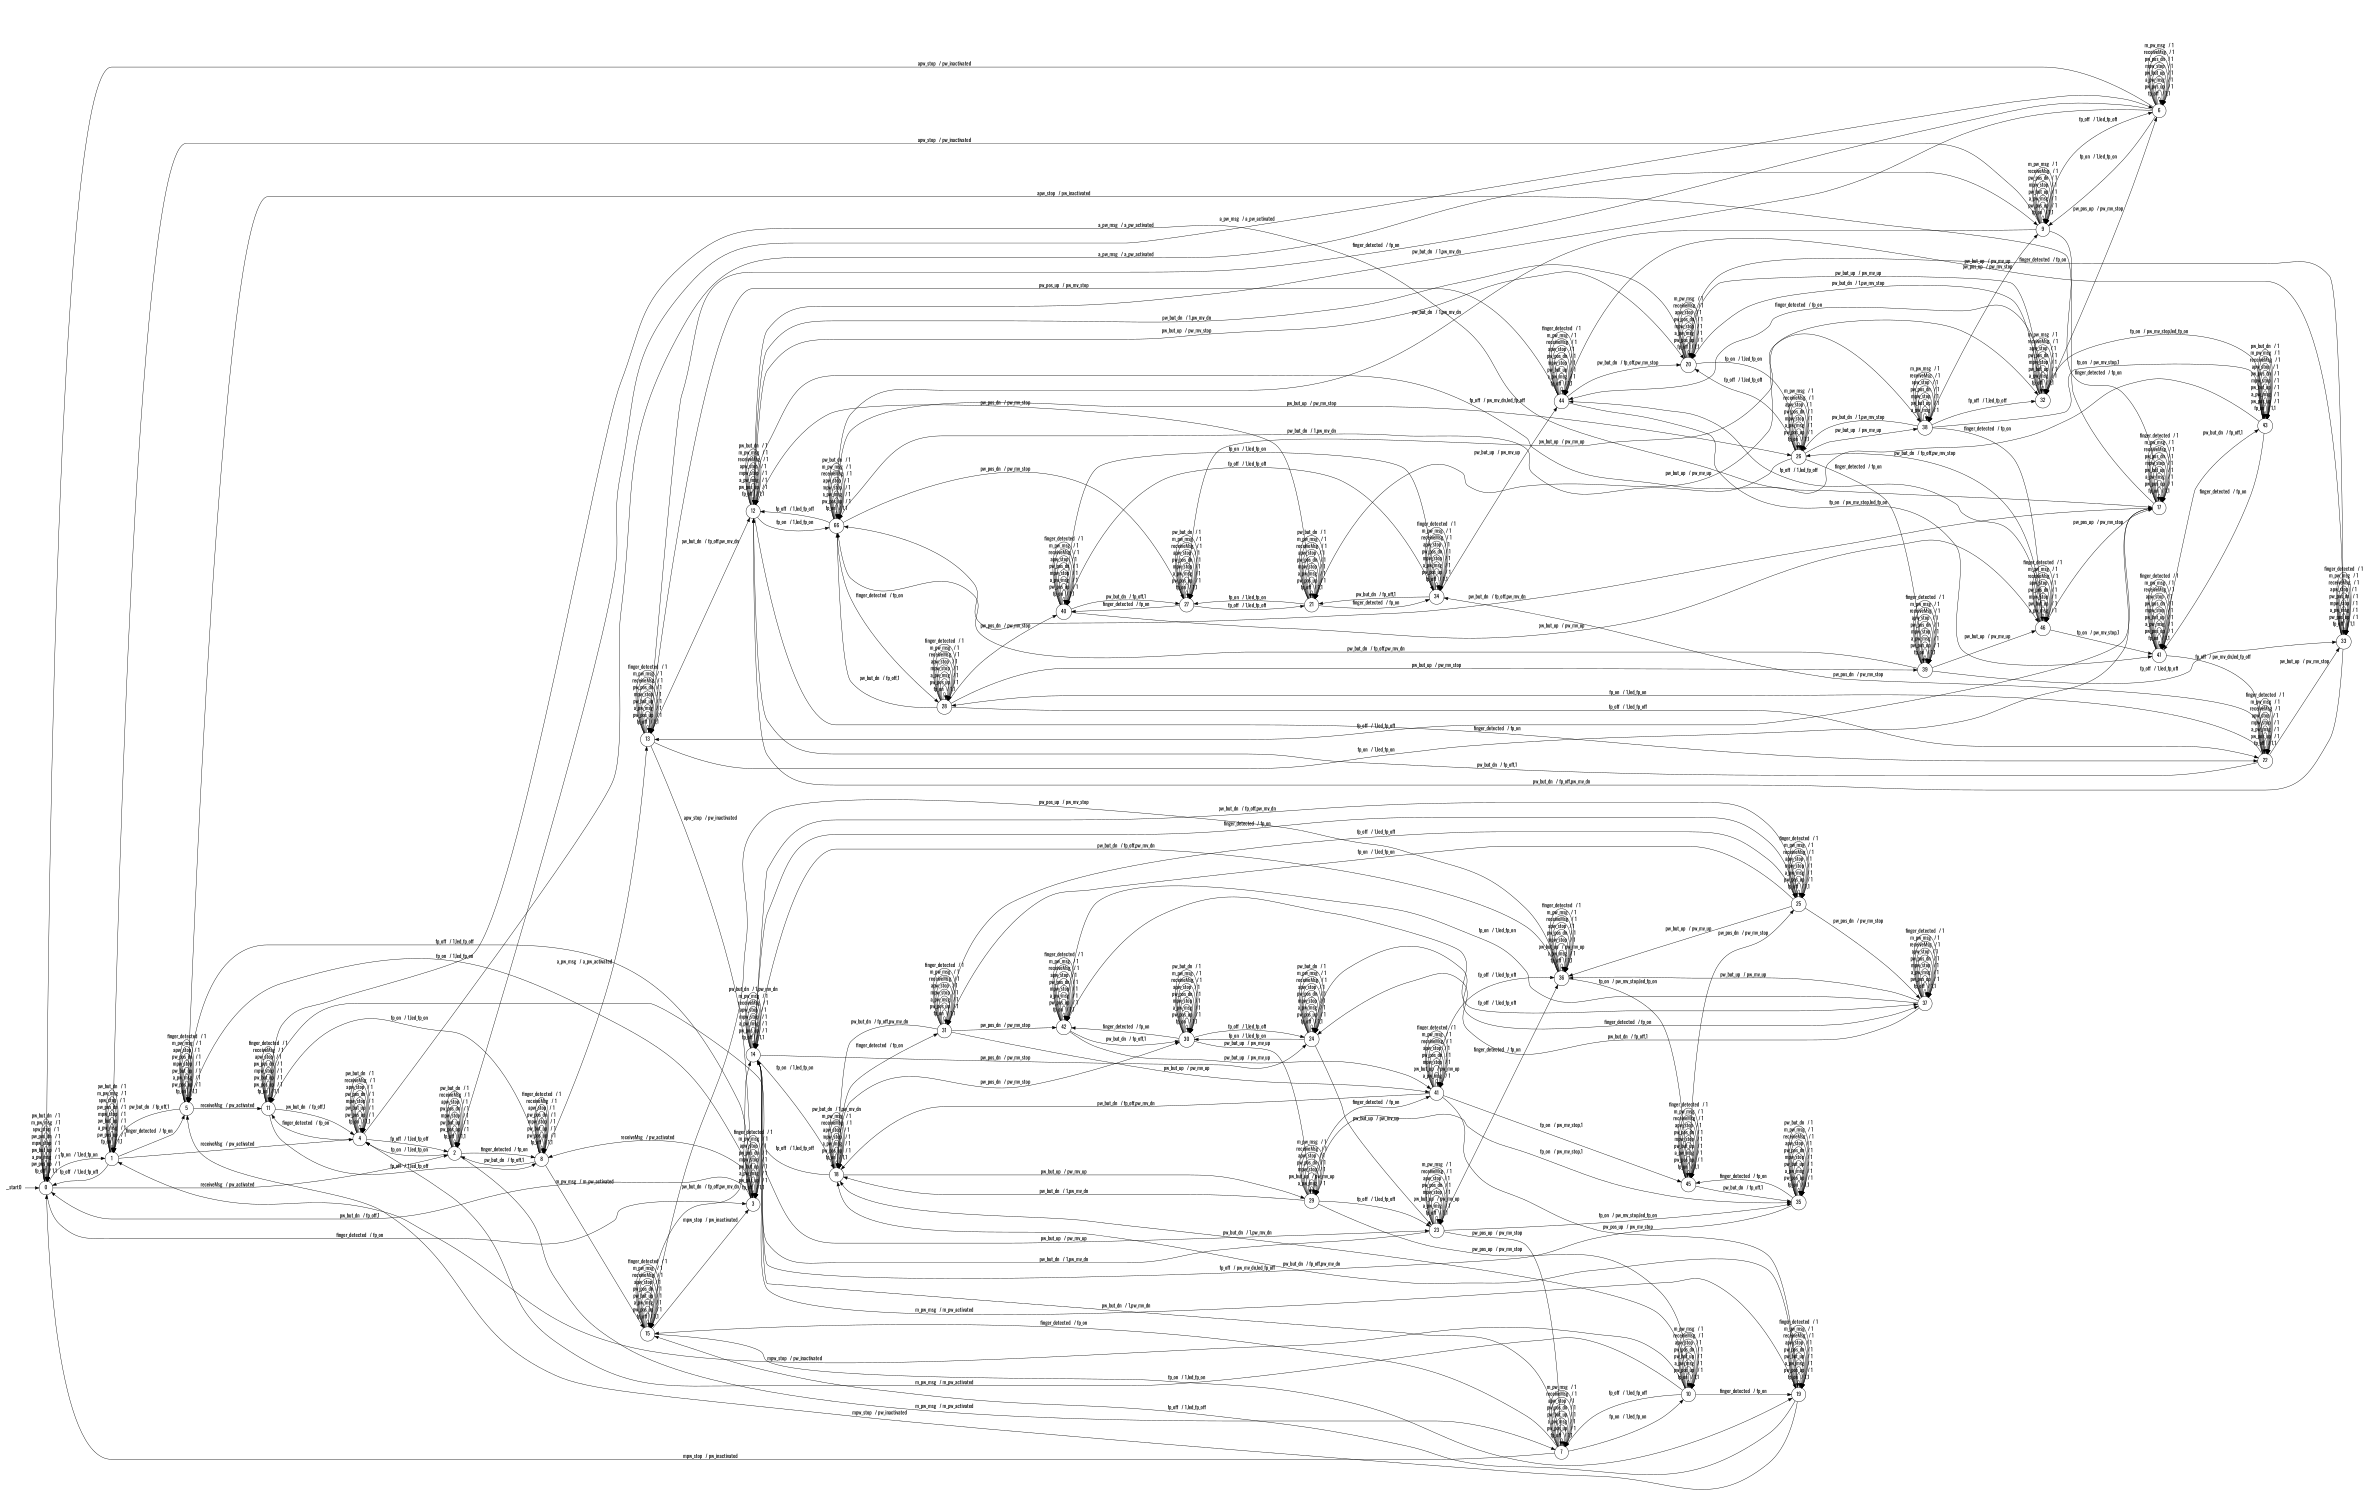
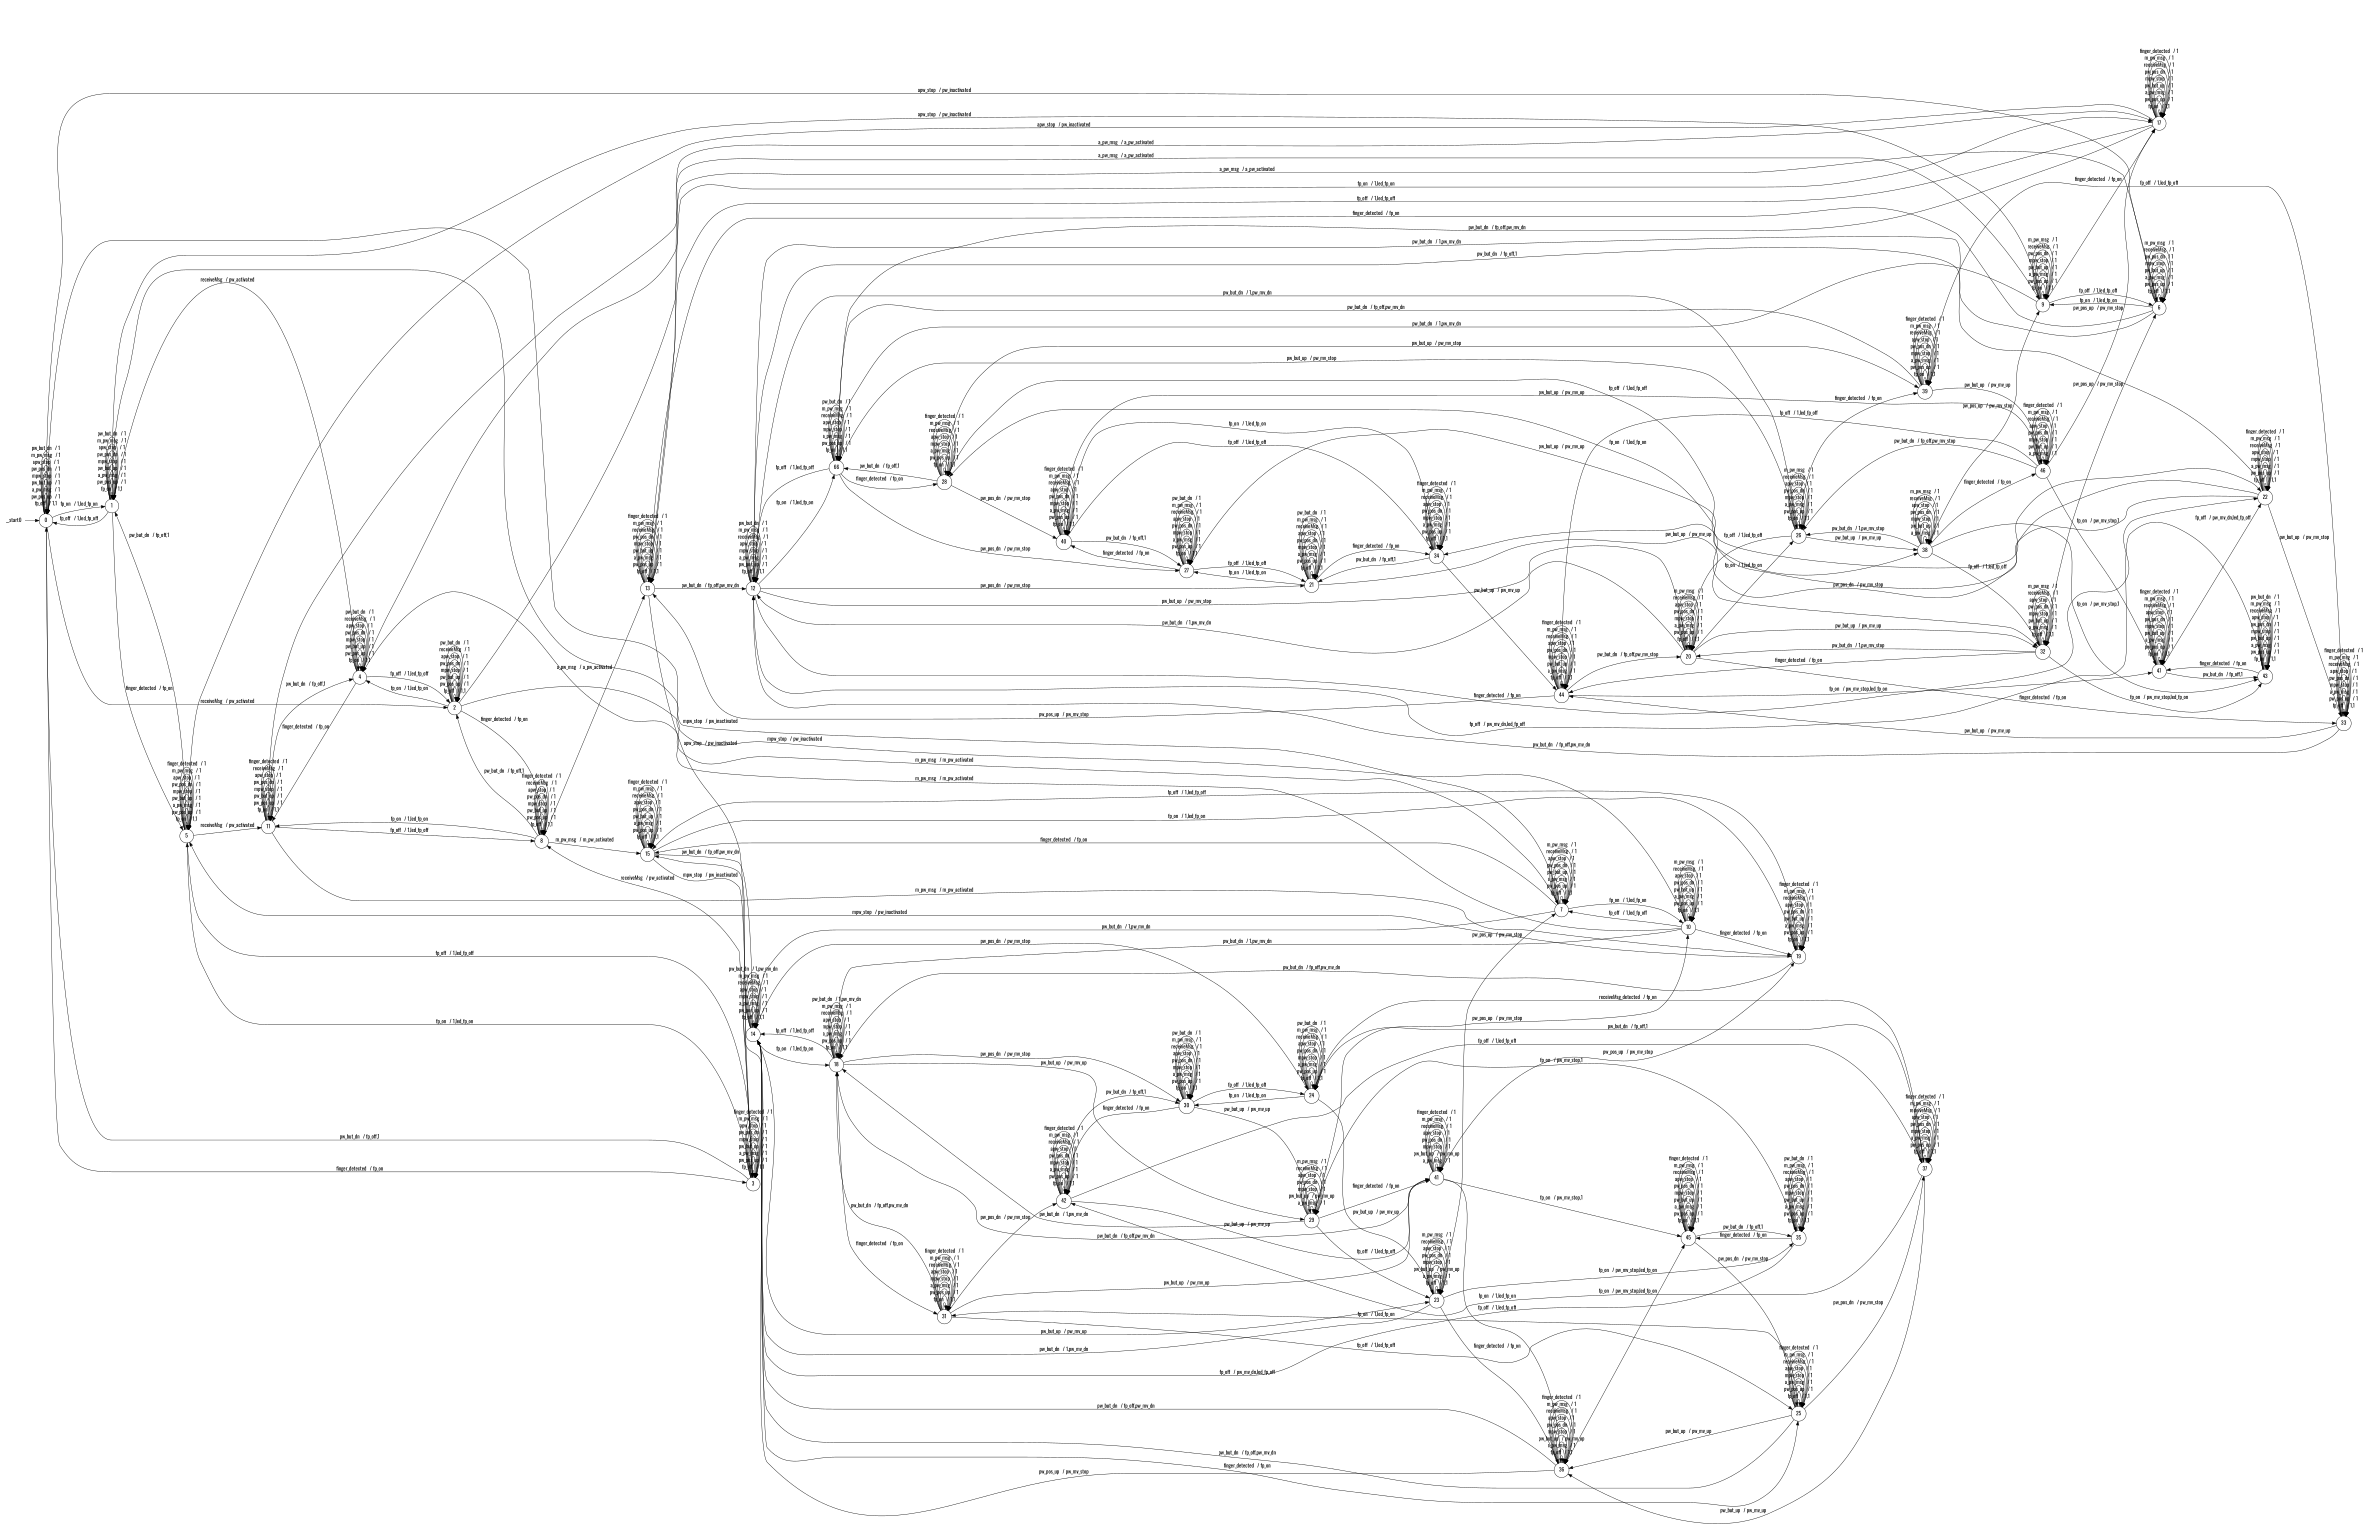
(1318, 434) -> (1238, 296)
(1628, 1023) -> (1628, 998)
